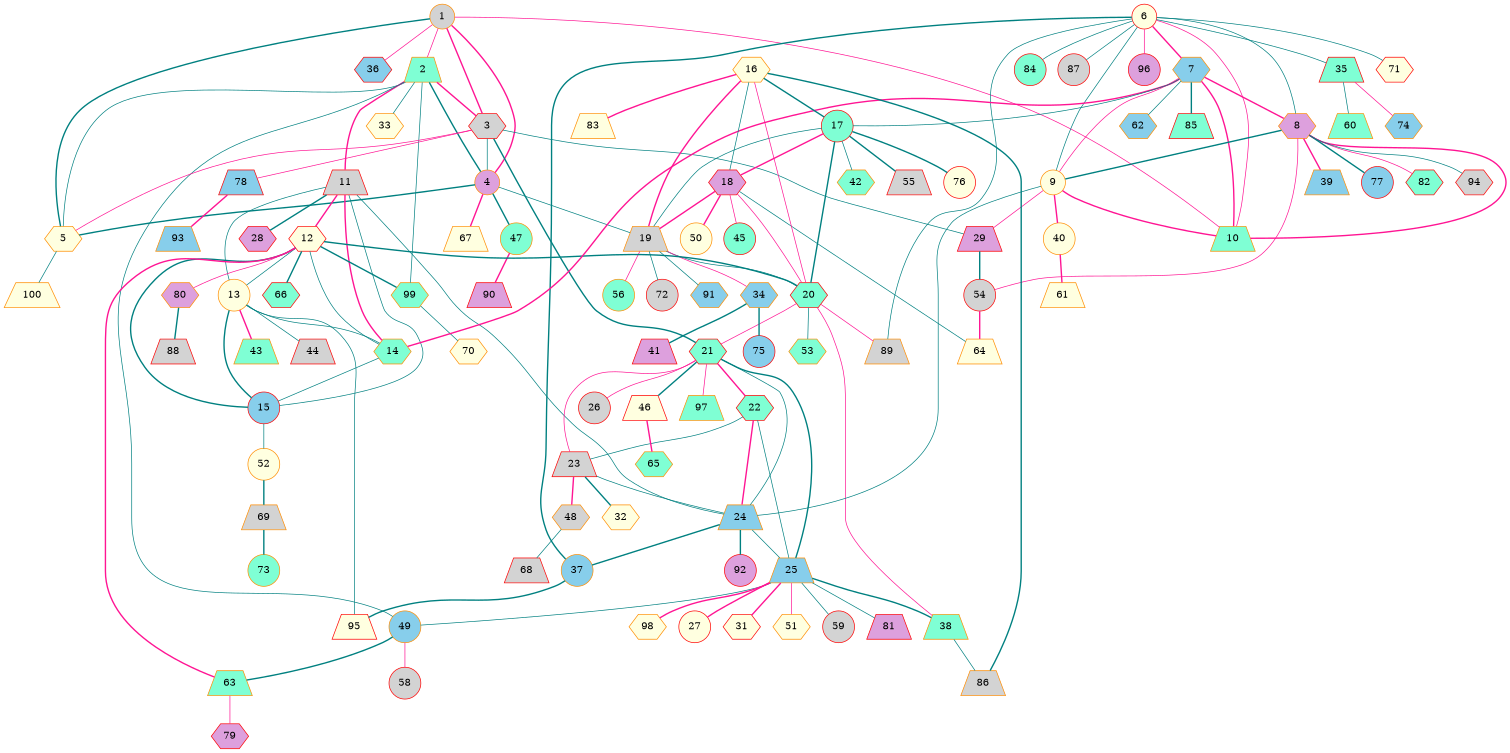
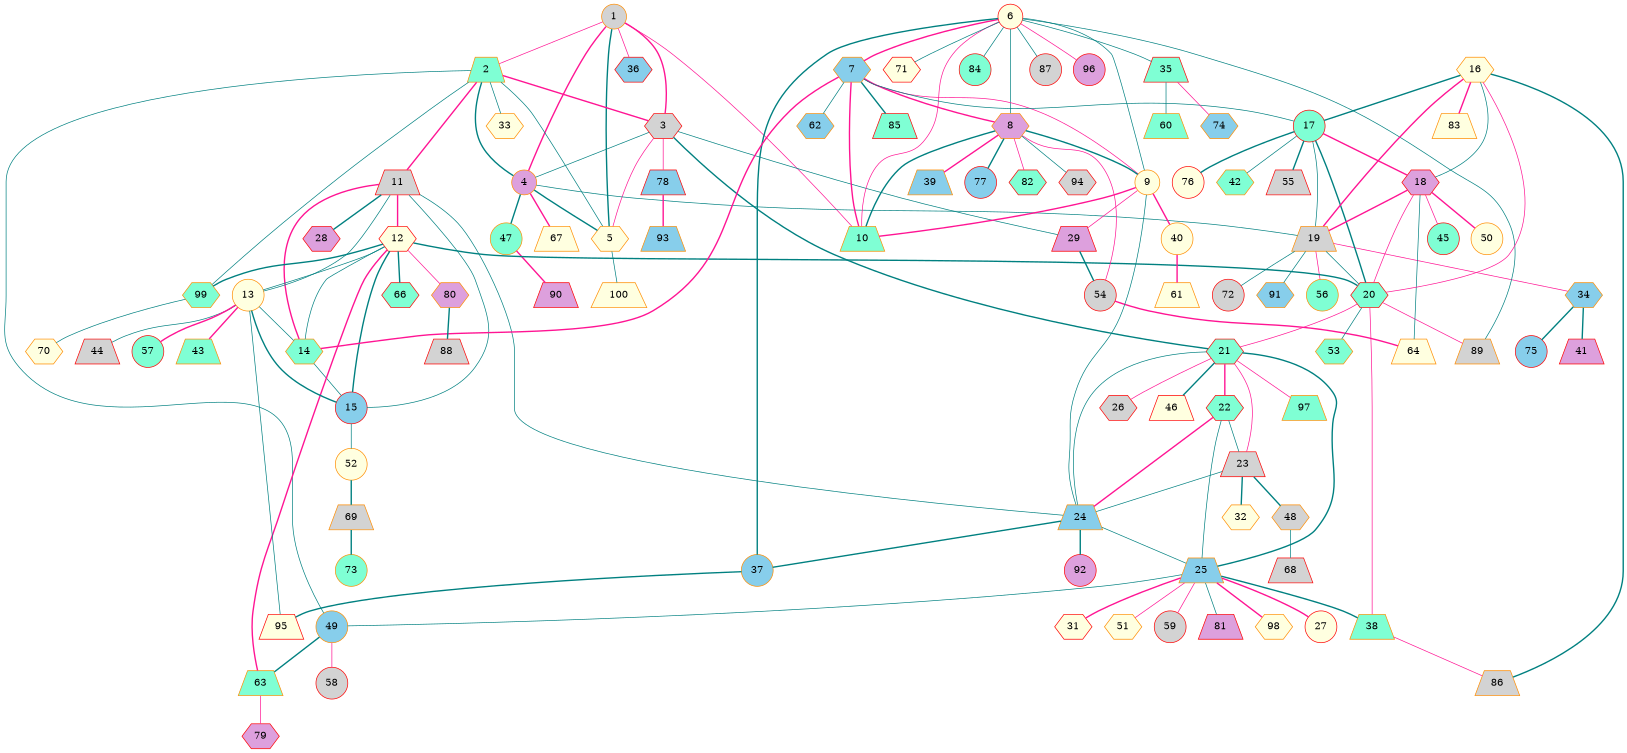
(1489, 205) -> (915, 159)
none -> (148, 352)
(594, 408) -> (1118, 408)
(654, 464) -> none
(573, 491) -> (1267, 491)
(815, 599) -> (1186, 598)
(964, 655) -> (1438, 656)
